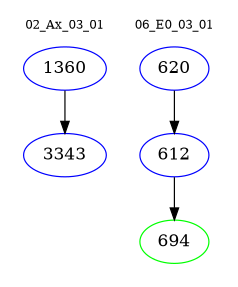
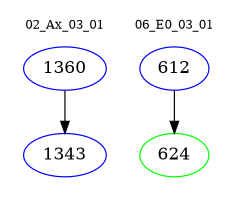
(174, 69) -> none
(65, 155) -> (65, 155)
(174, 242) -> (174, 155)
